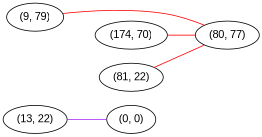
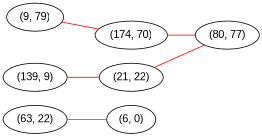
(135, 11) -> (80, 26)
none -> (35, 77)
(131, 77) -> (131, 77)
(35, 119) -> (35, 119)
(131, 119) -> (131, 119)
